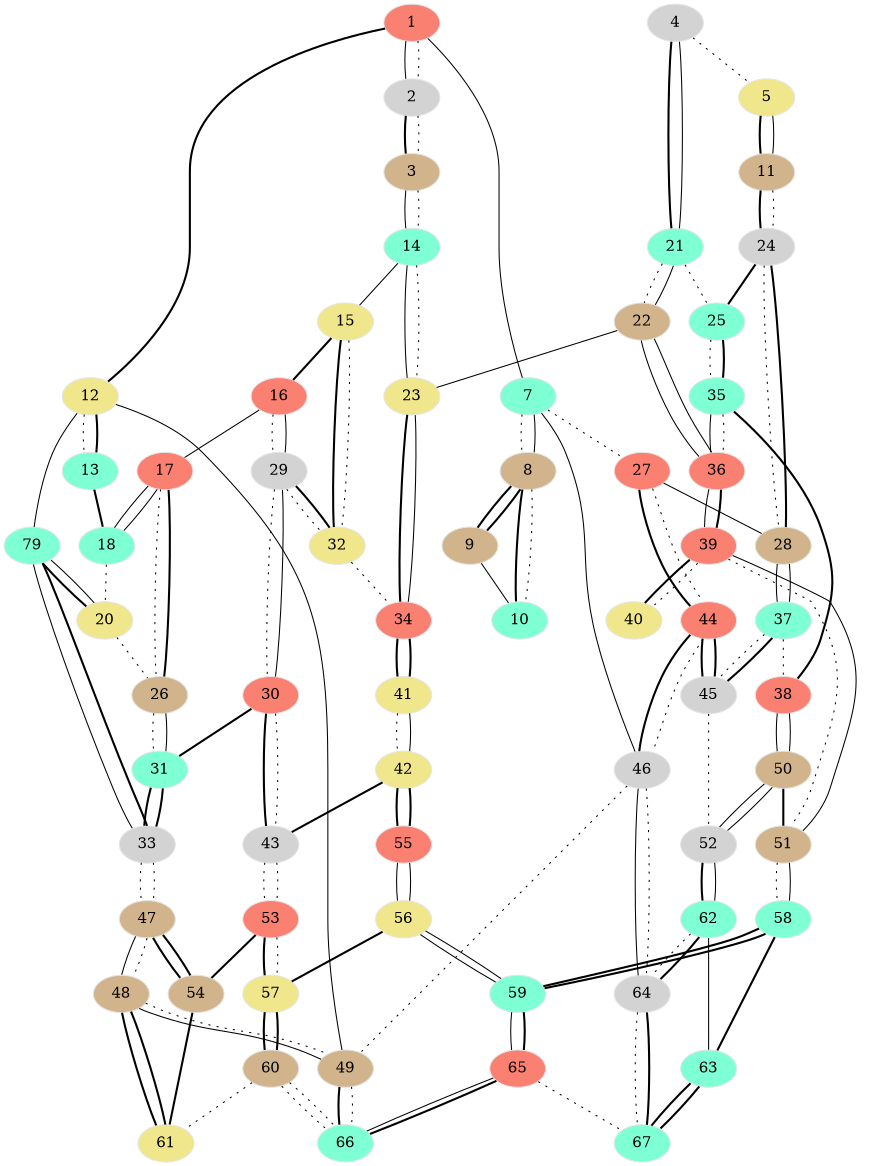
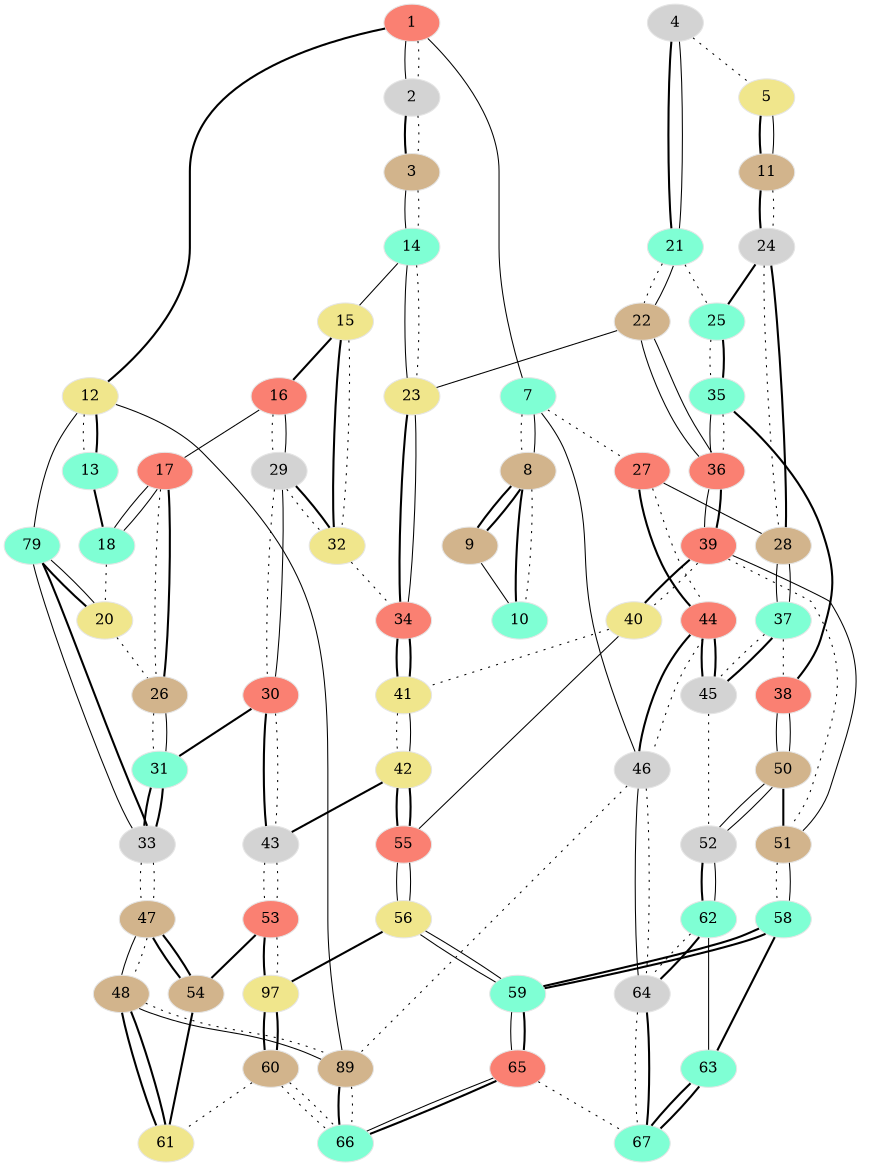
none -> (519, 658)
none -> (519, 733)
(271, 994) -> (271, 994)
(345, 1069) -> (345, 1069)
